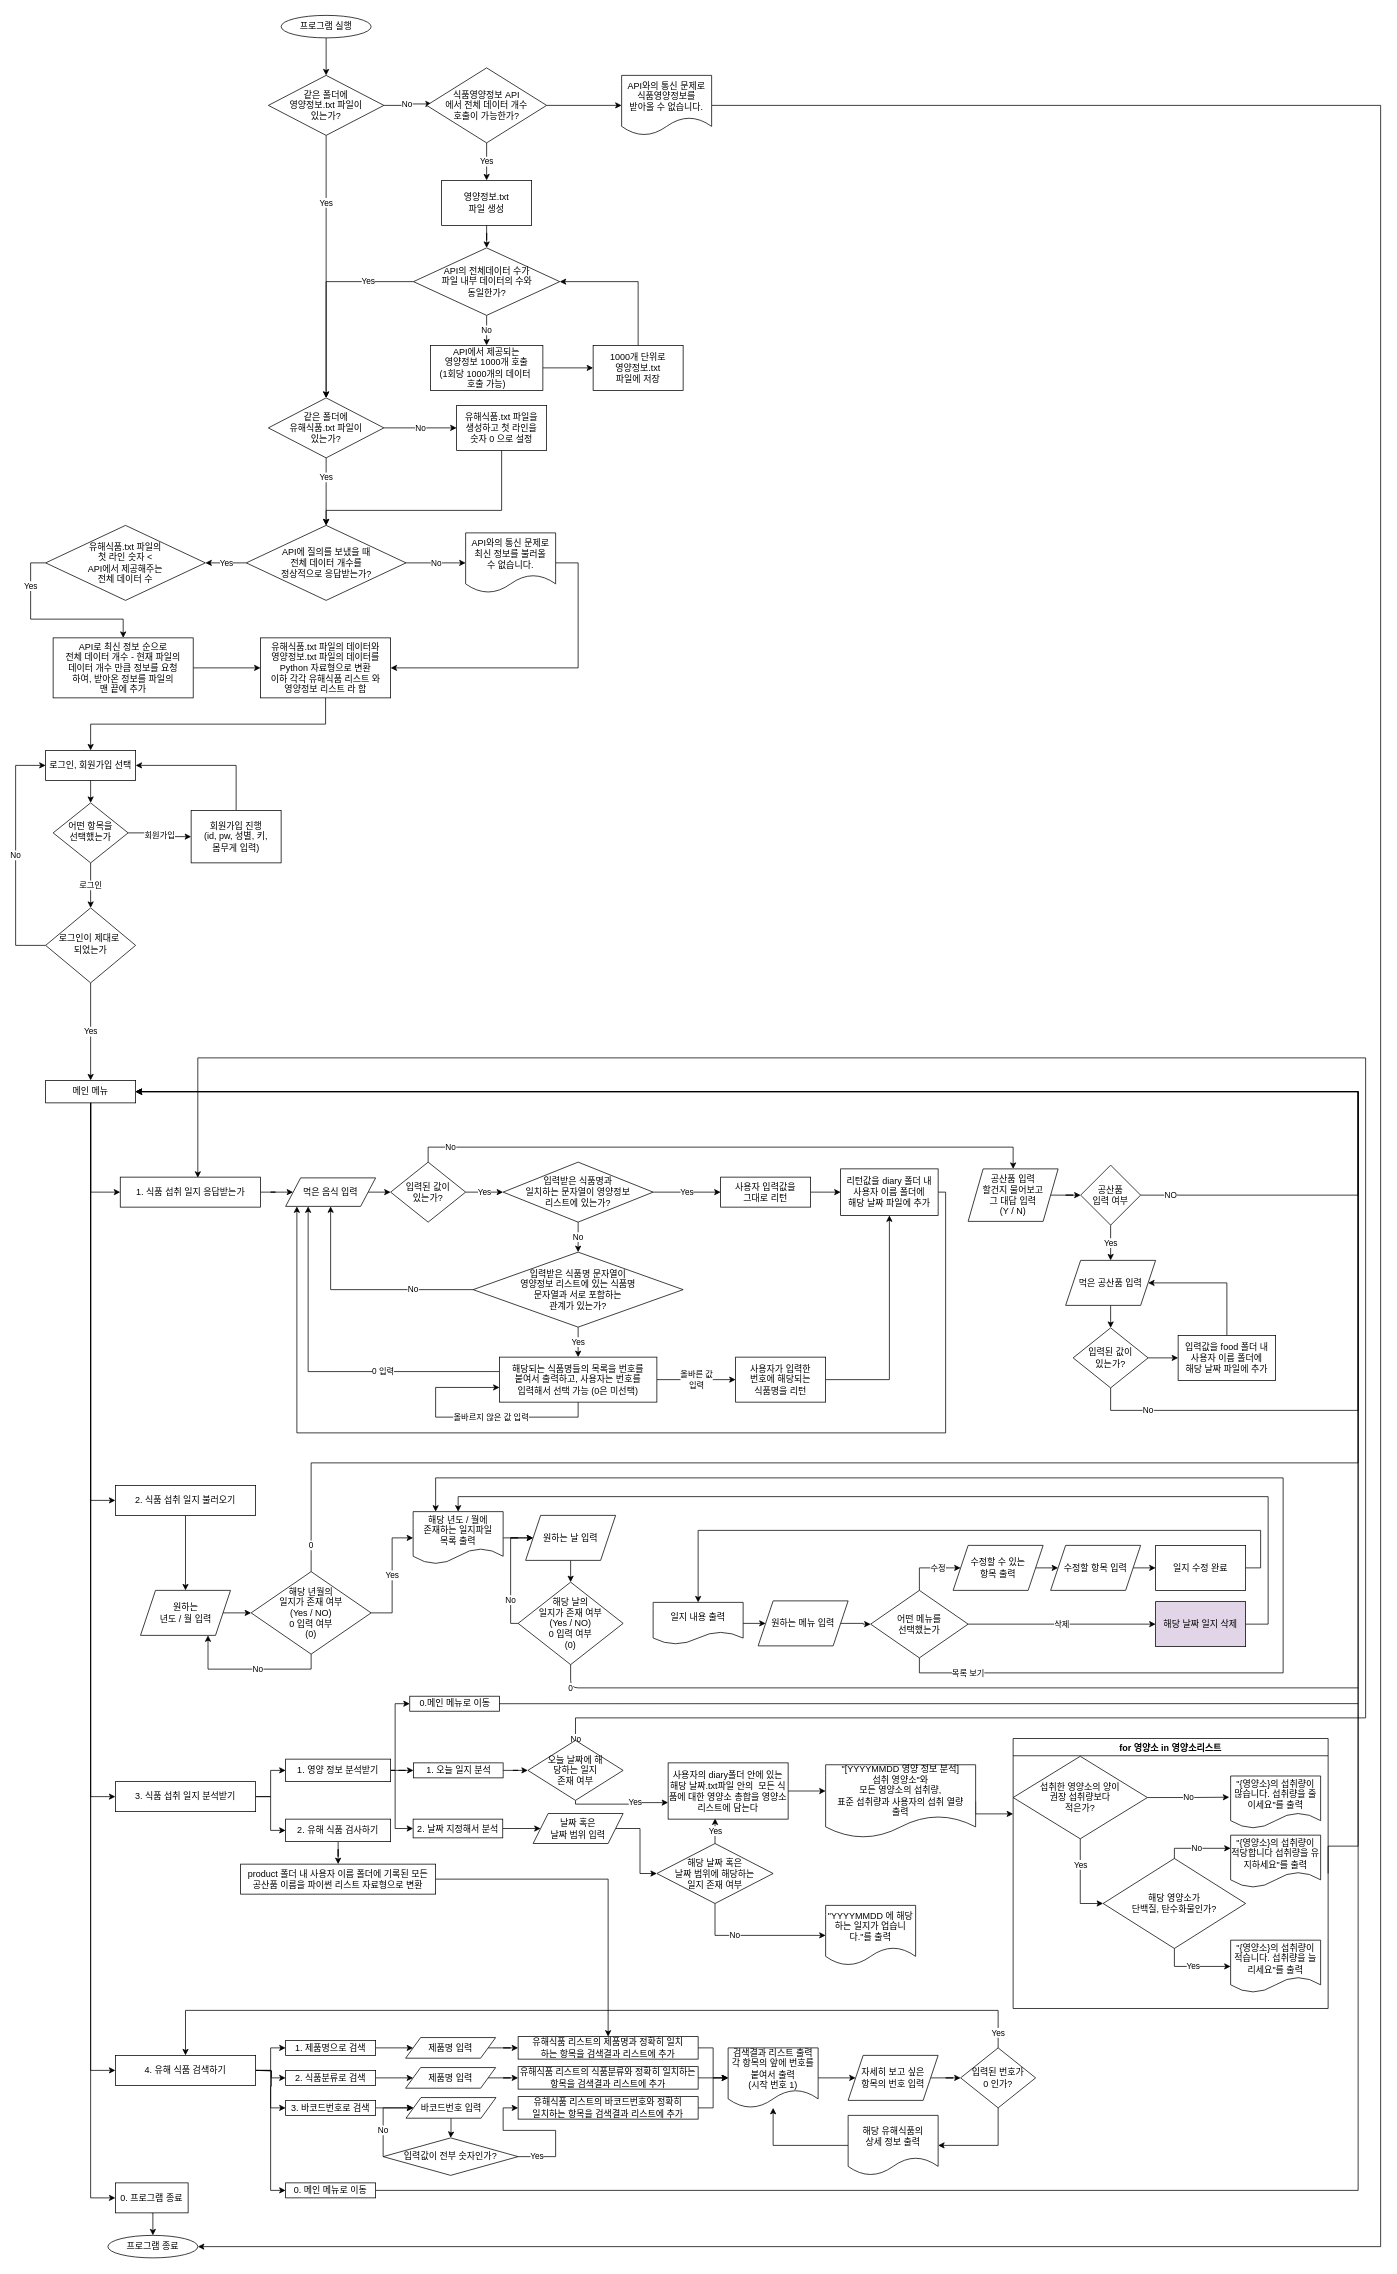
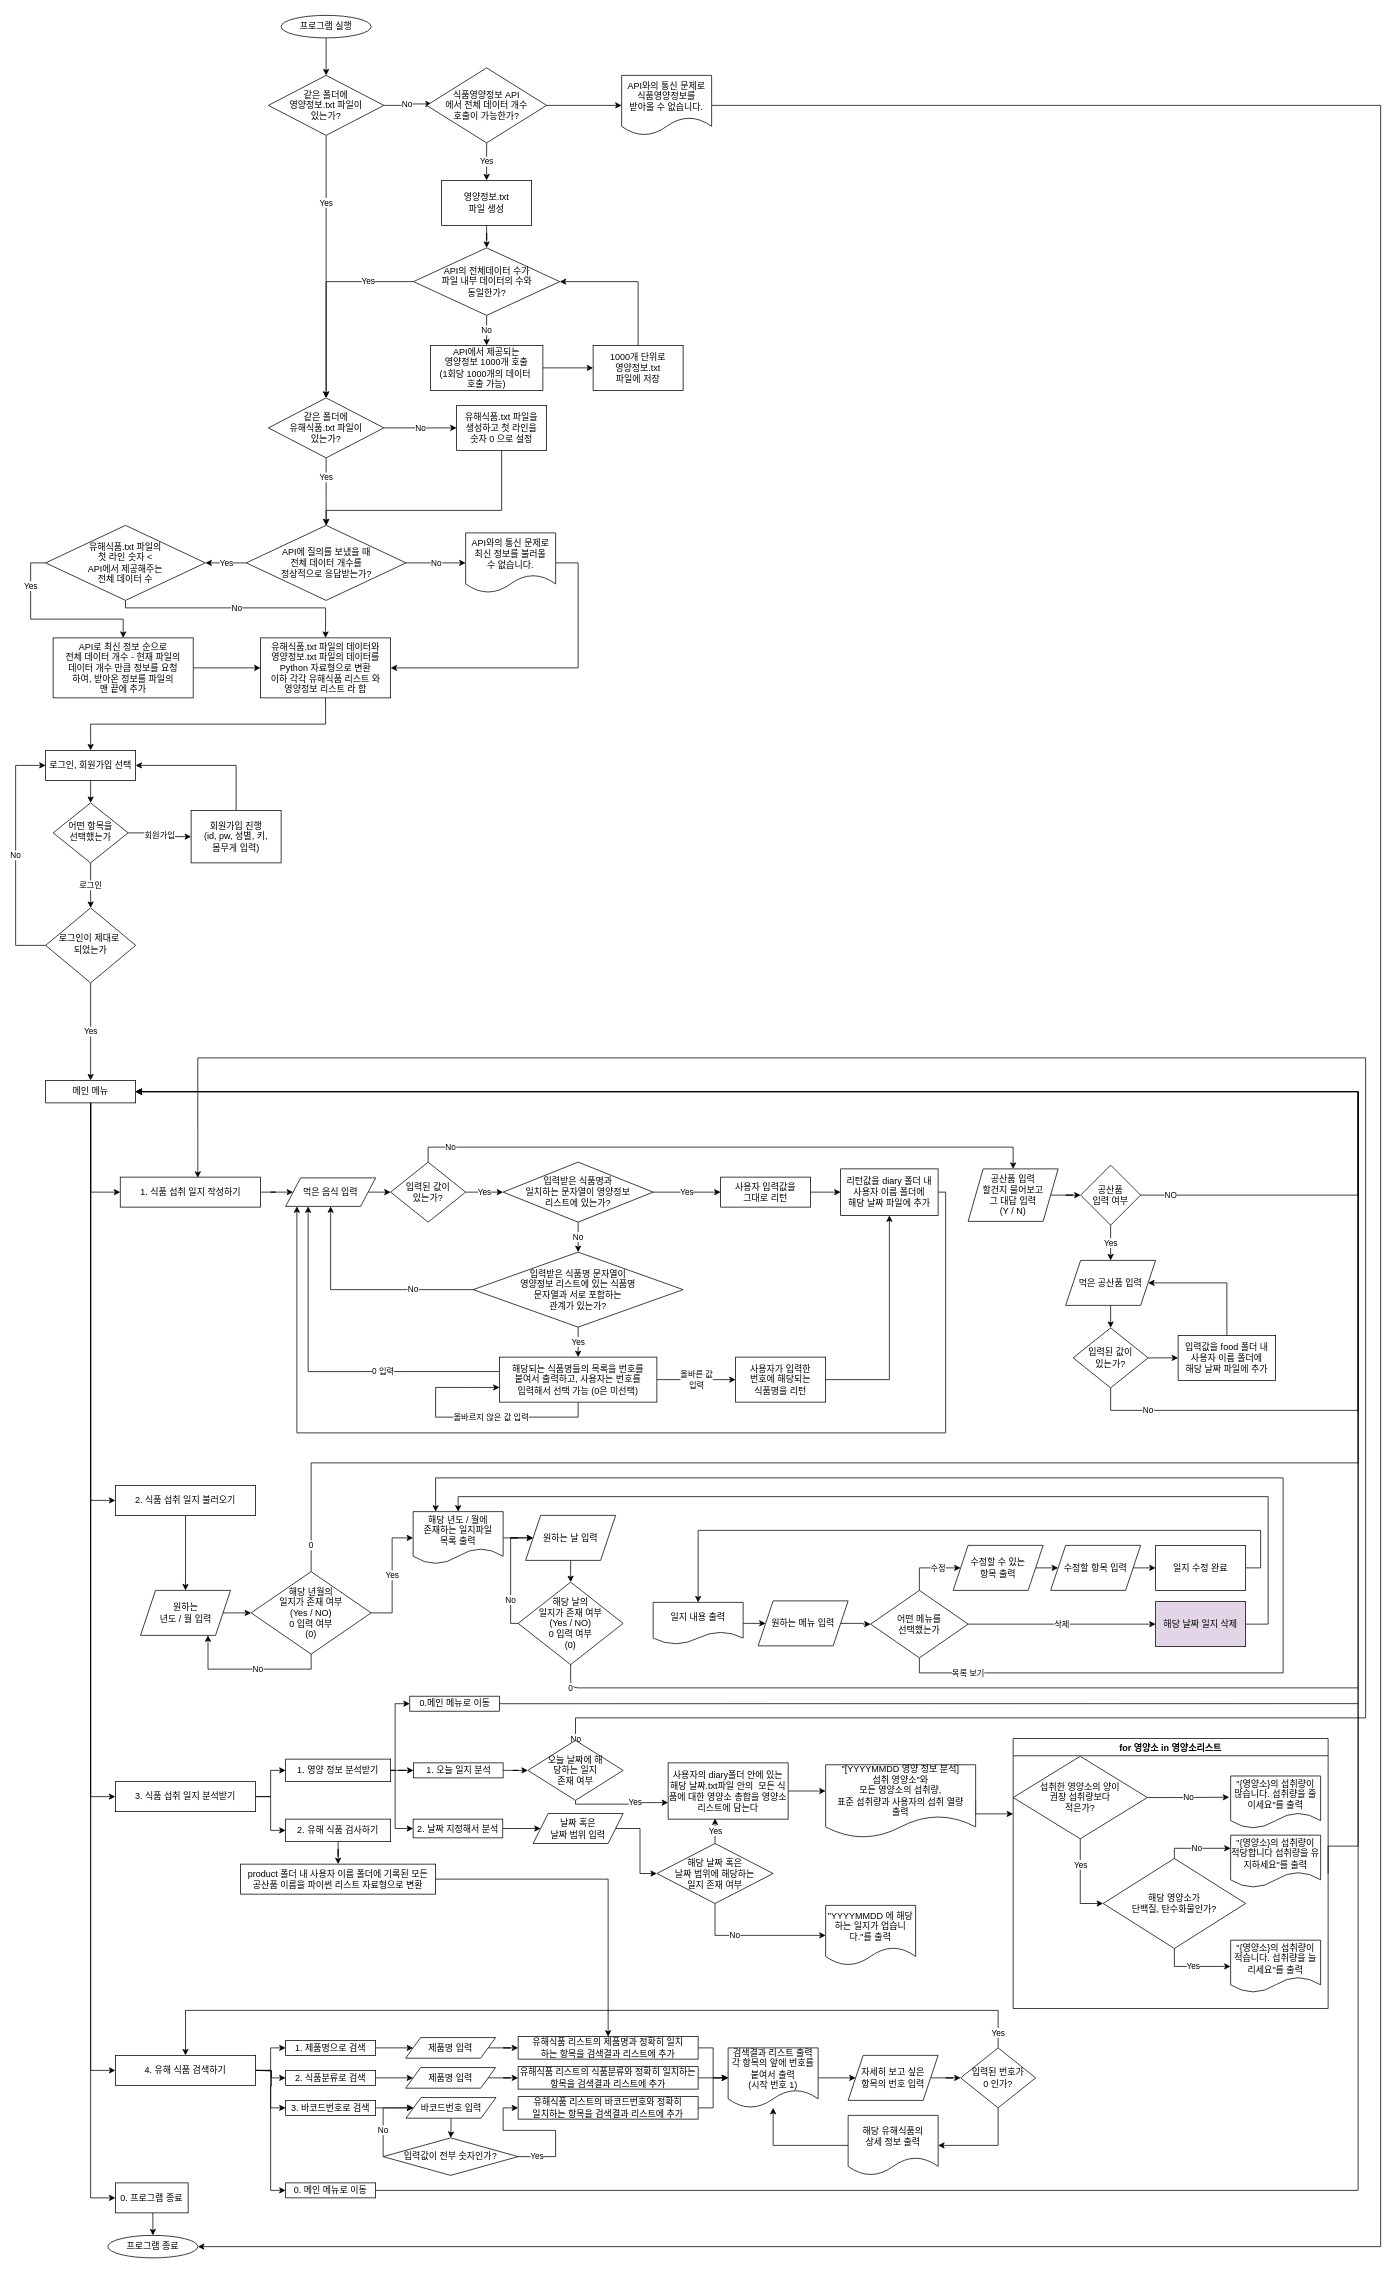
none -> (325, 619)
(191, 1192) -> (191, 1192)
